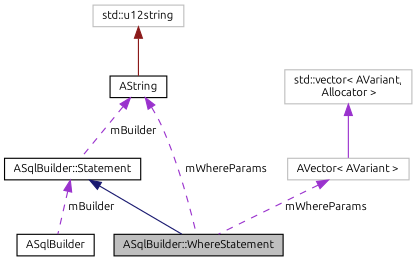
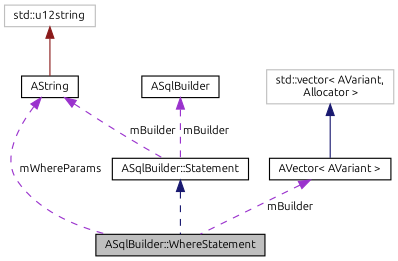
(348, 137) -> (330, 137)
(348, 169) -> (330, 169)
(325, 207) -> (289, 207)
(141, 210) -> (180, 213)
(63, 213) -> (180, 134)
